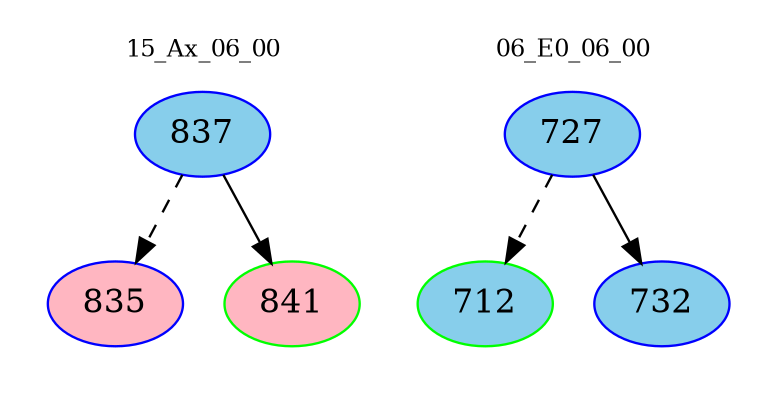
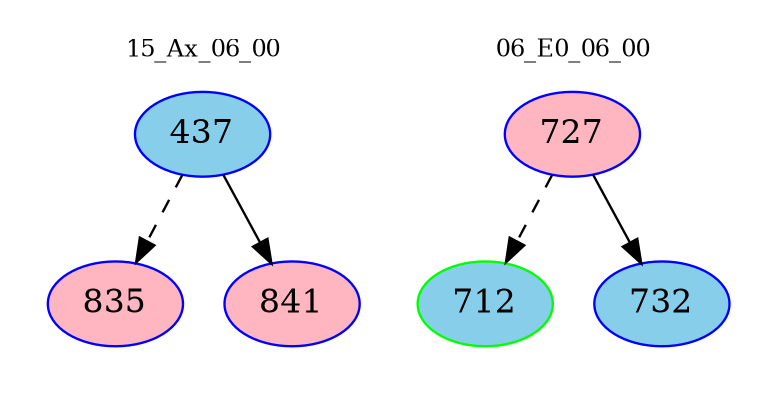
(203, 134) -> (203, 134)
(572, 134) -> (572, 134)
(292, 304) -> (292, 304)
